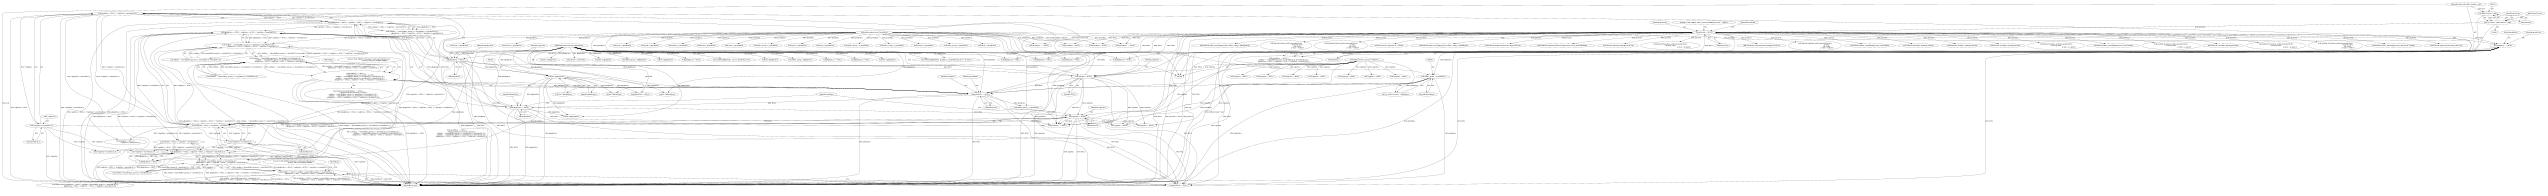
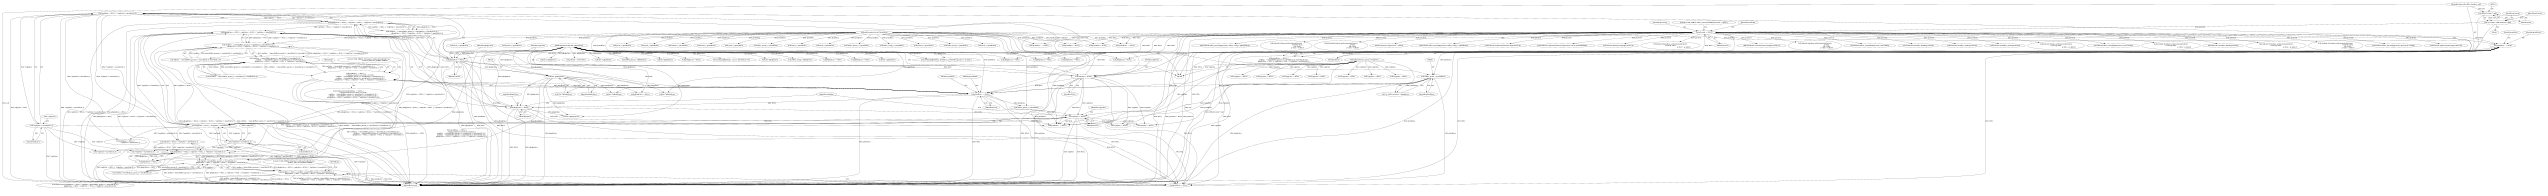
none -> (492, 118)
